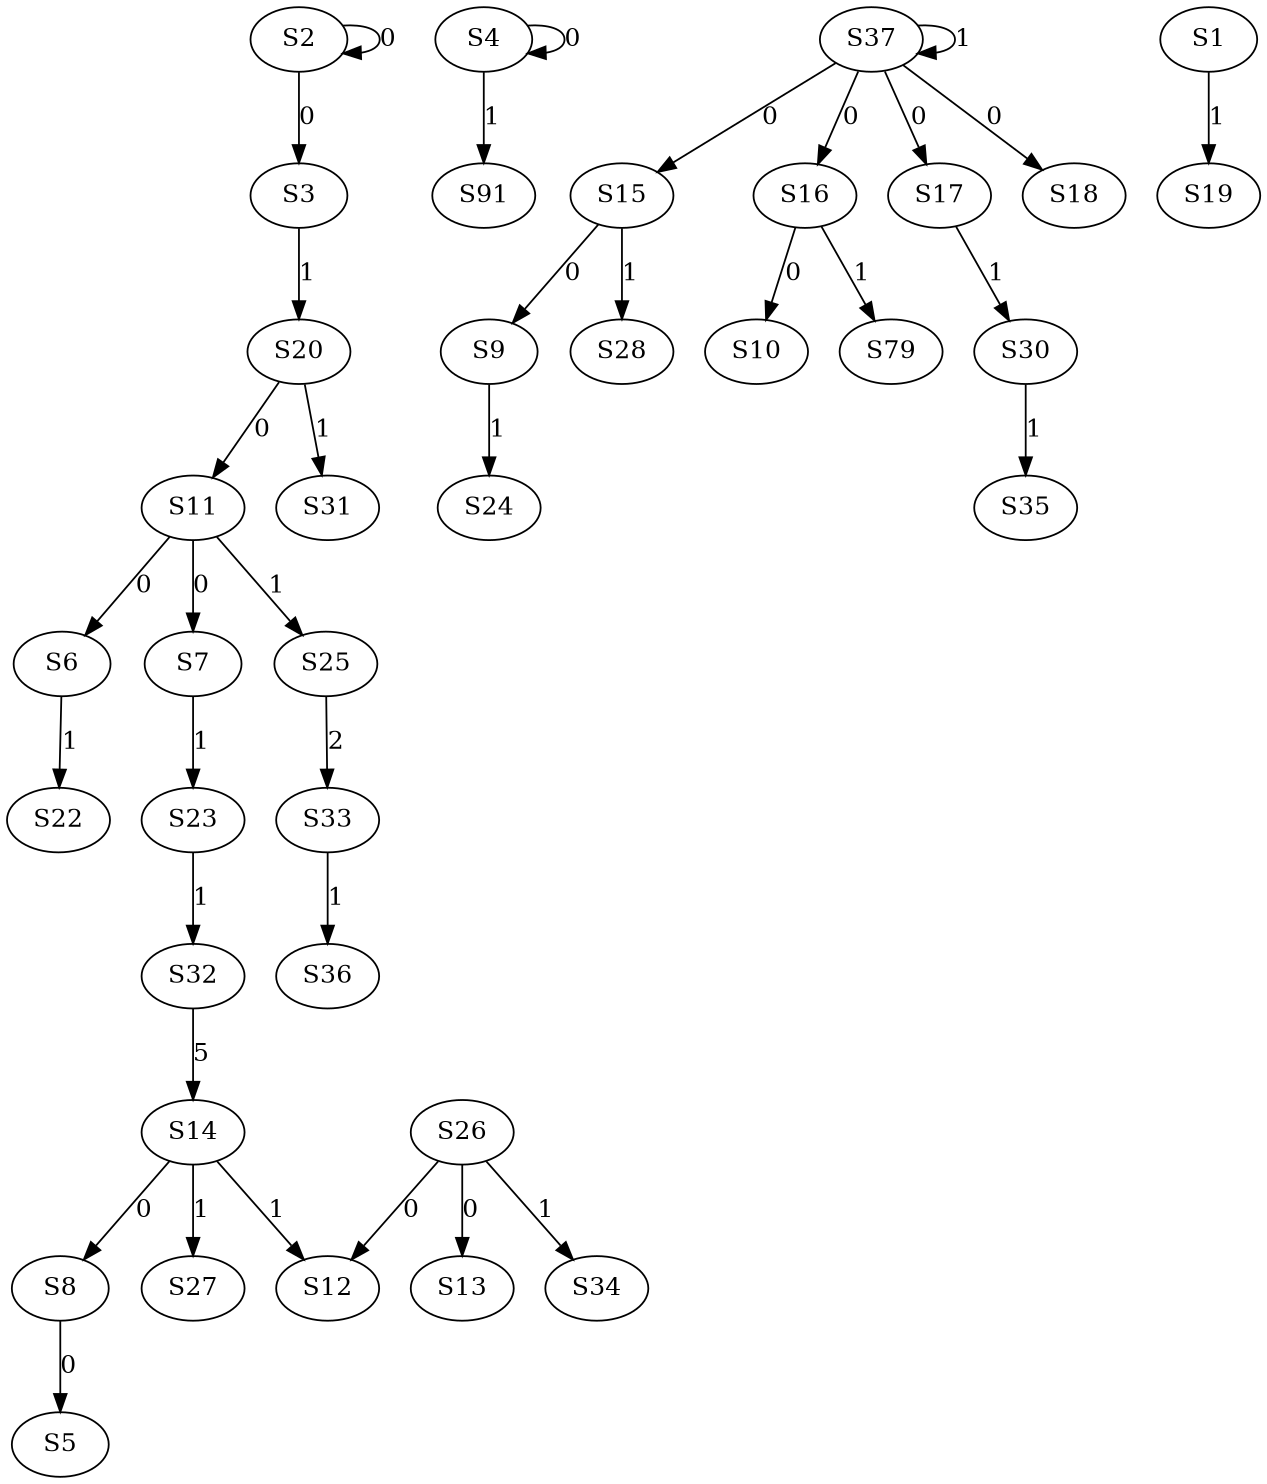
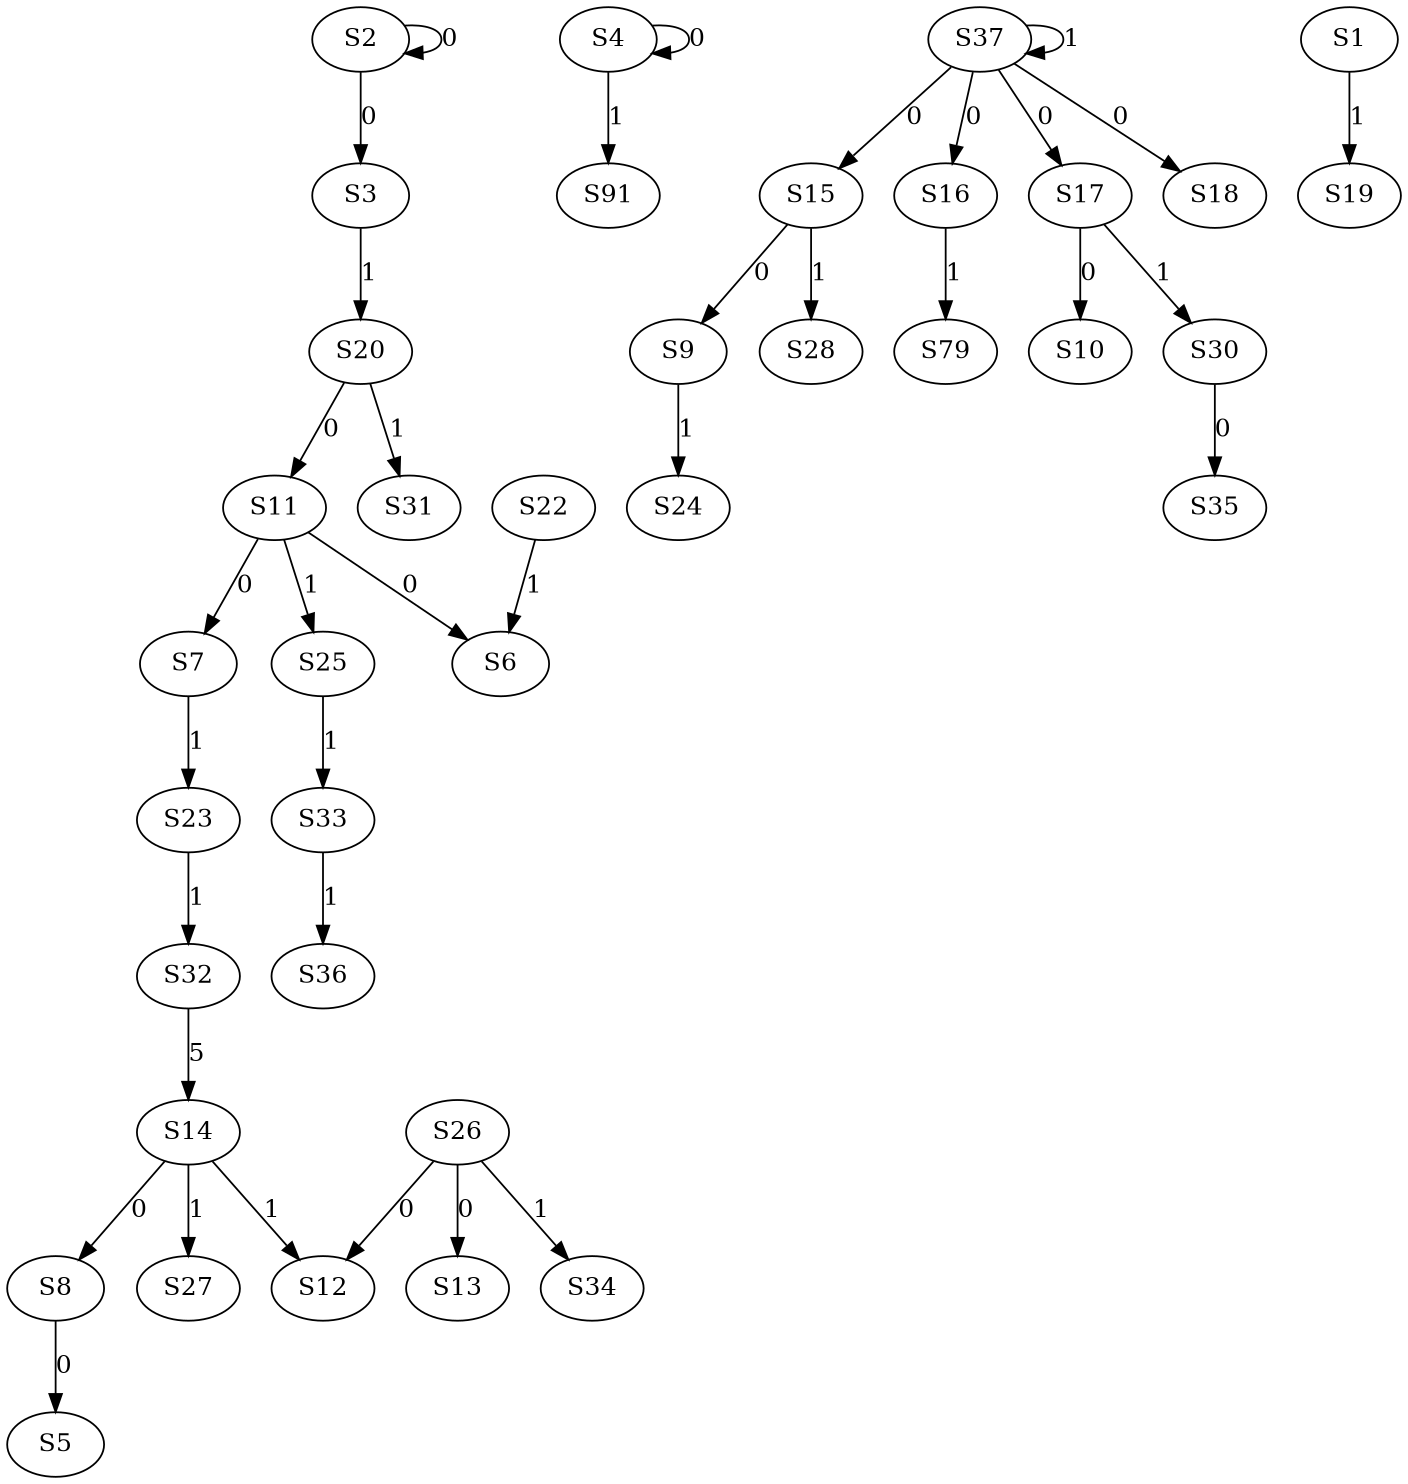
(784, 265) -> (1080, 265)
(1035, 430) -> (1224, 430)
(61, 733) -> (525, 577)
(337, 742) -> (332, 742)
